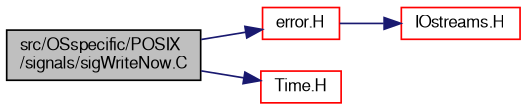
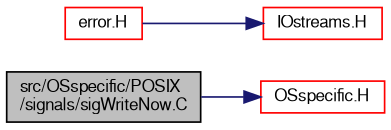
(223, 36) -> none
(301, 87) -> (323, 97)
